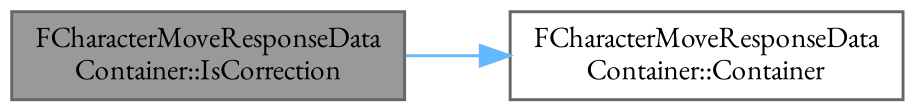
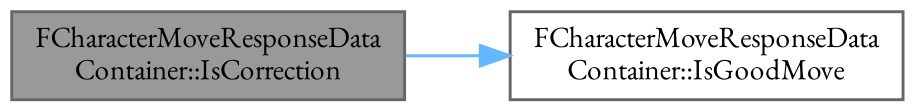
(707, 56) -> (707, 56)
